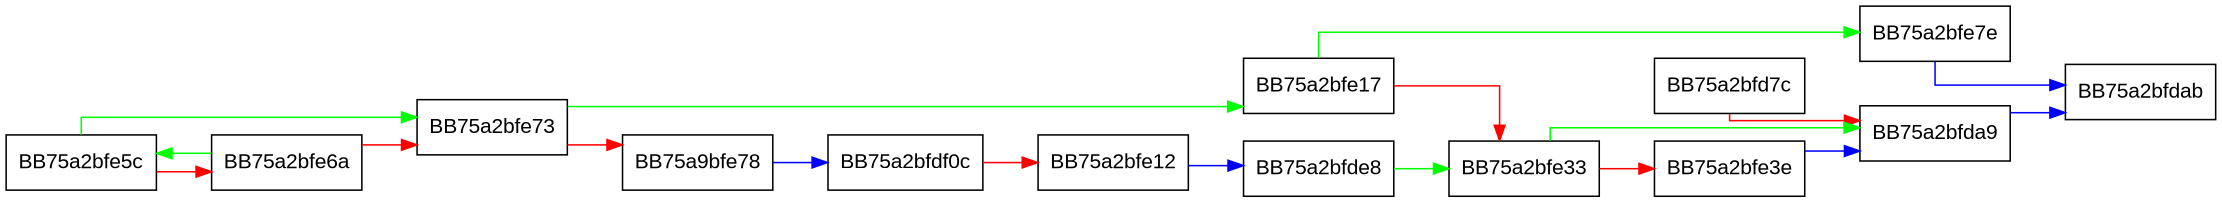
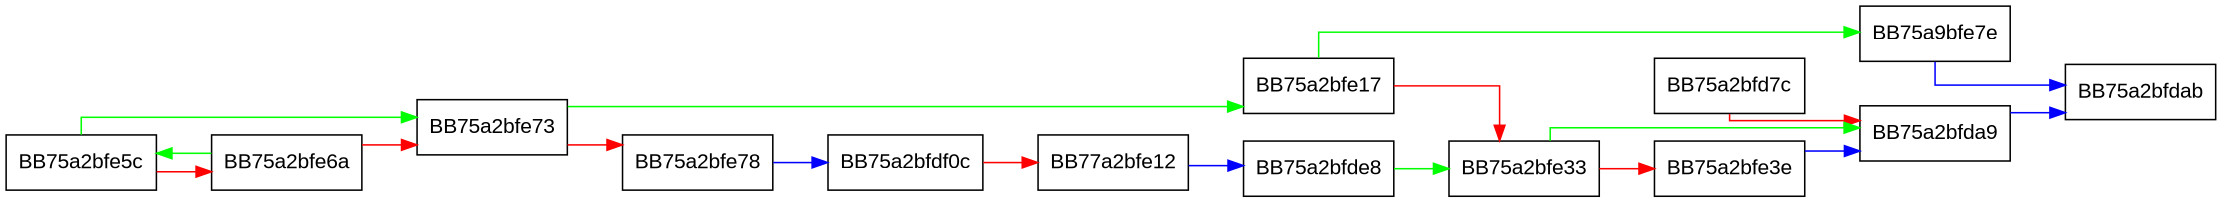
(1935, 34) -> (1935, 34)
(698, 163) -> (698, 163)
(1113, 163) -> (1113, 163)
